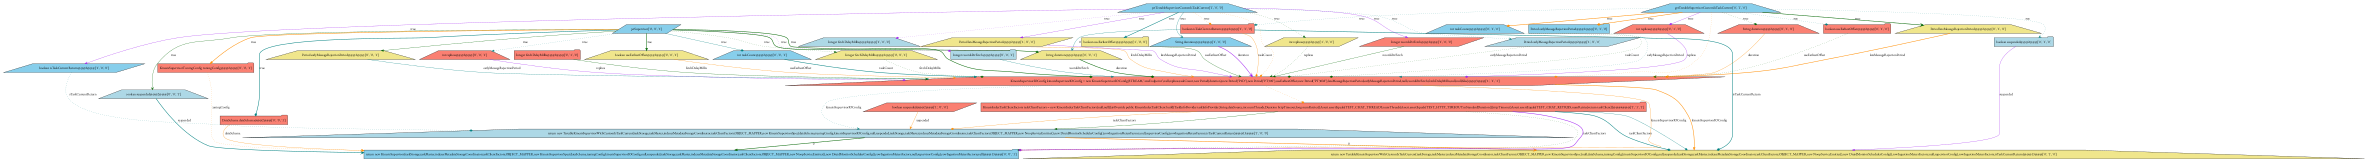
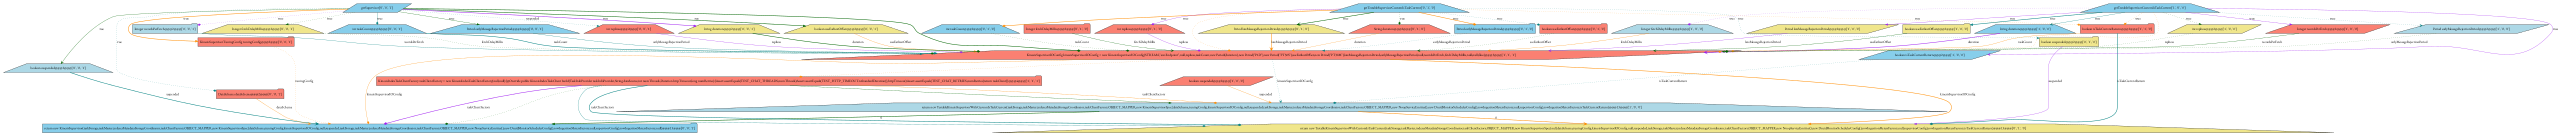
(1455, 13) -> (1769, 17)
(1123, 32) -> none
(408, 38) -> (160, 15)
(585, 42) -> (532, 18)
(2024, 42) -> (2069, 42)
(789, 43) -> (548, 17)
(341, 55) -> (505, 29)
